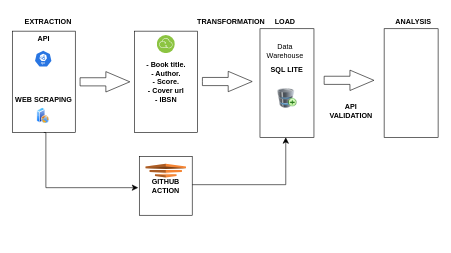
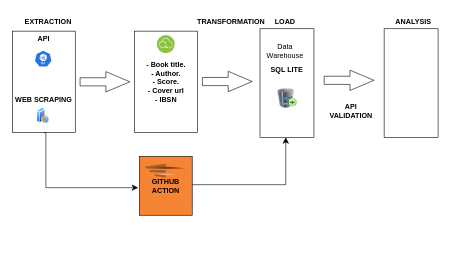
(166, 186) -> (166, 186)
